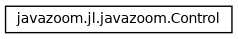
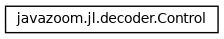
(119, 19) -> (112, 19)
